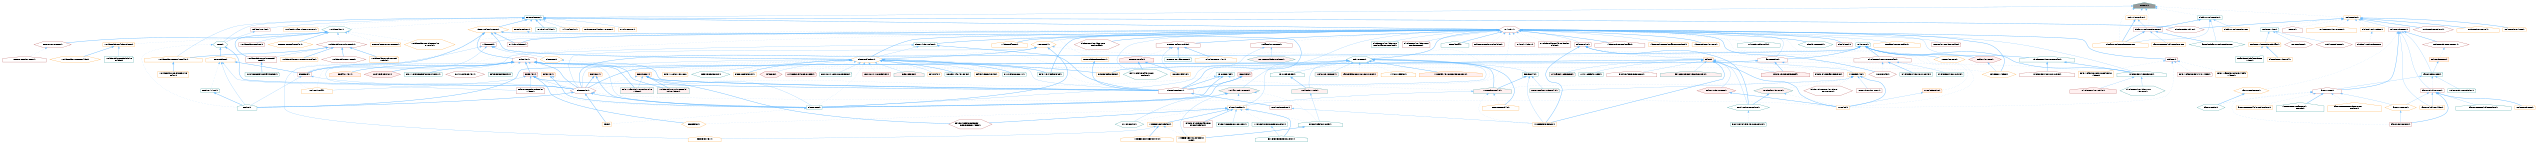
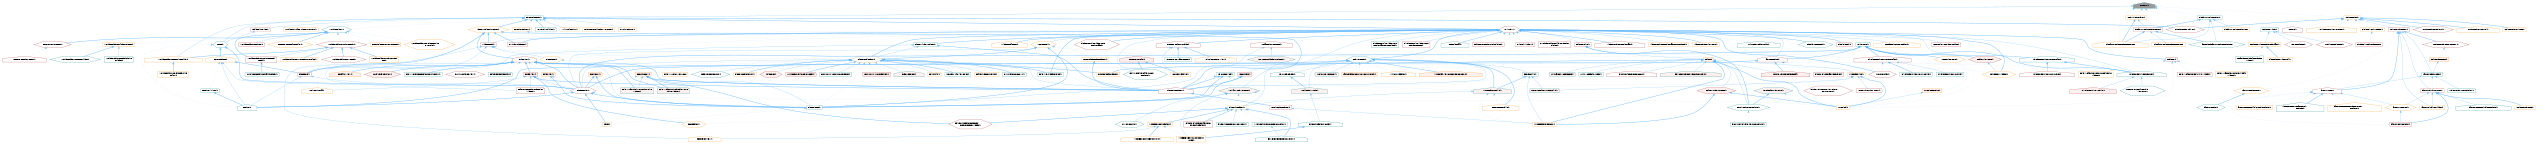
(2169, 45) -> (2169, 45)
(668, 57) -> (488, 38)
(75, 59) -> (75, 59)
(384, 59) -> (384, 59)
(830, 67) -> (830, 67)
(1550, 82) -> (1639, 122)
(673, 91) -> (673, 91)
(2143, 91) -> (2143, 91)
